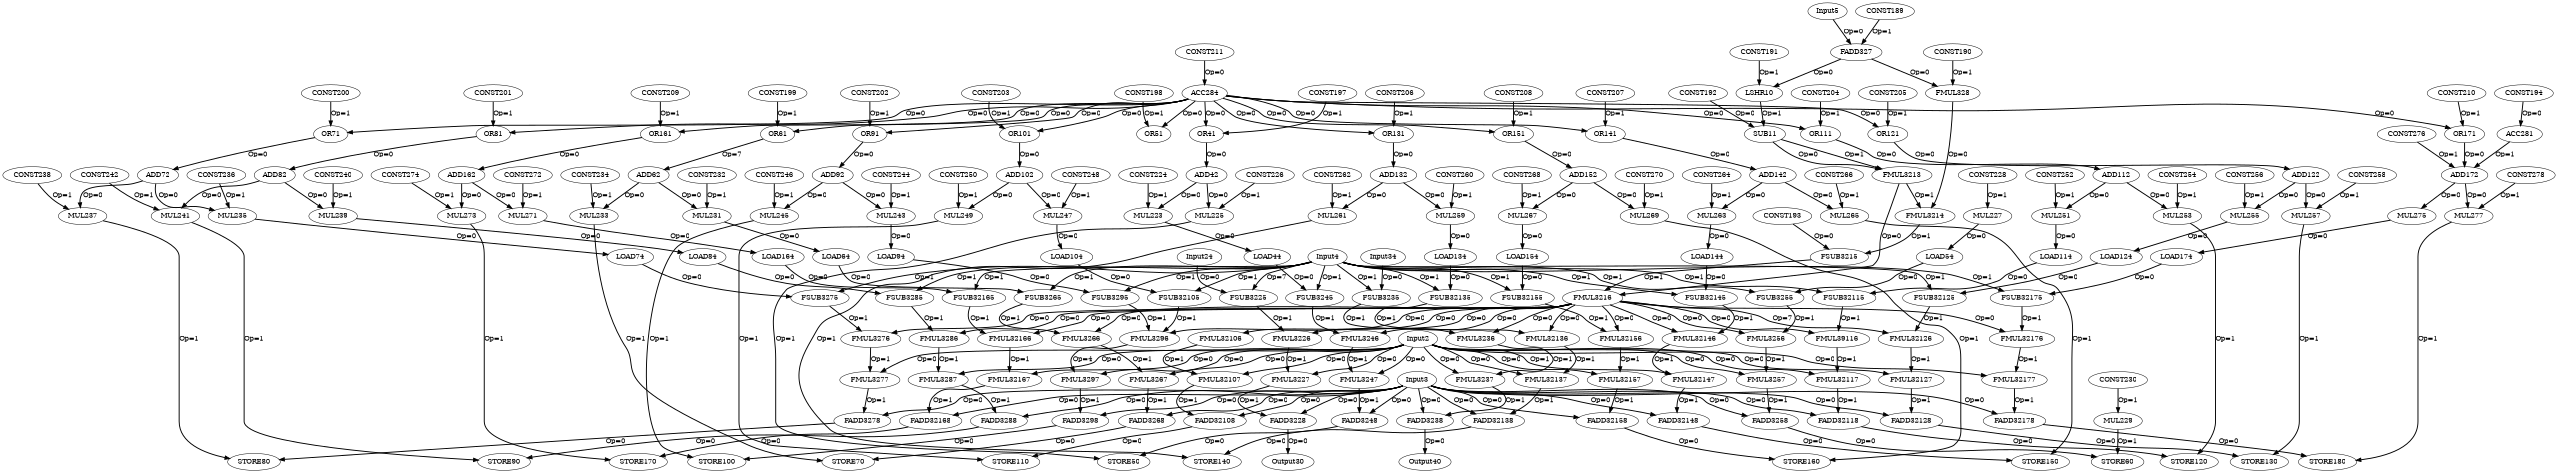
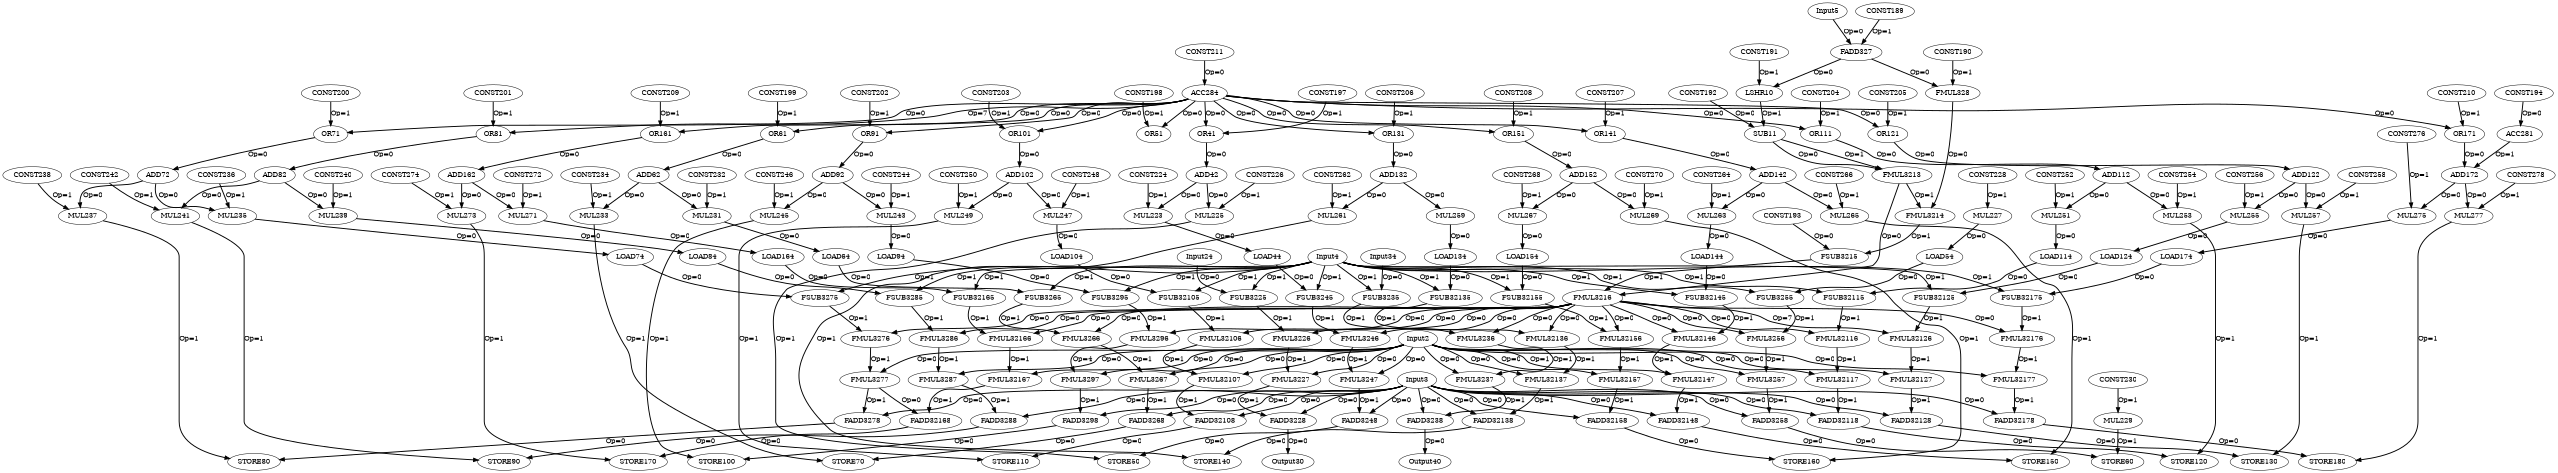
(978, 114) -> (978, 114)
(2434, 153) -> (2409, 173)
(732, 155) -> (732, 155)
(1455, 175) -> none
(1277, 278) -> (1277, 278)
(1175, 319) -> (1200, 316)
(1837, 339) -> (1837, 339)
(1191, 395) -> (896, 400)
